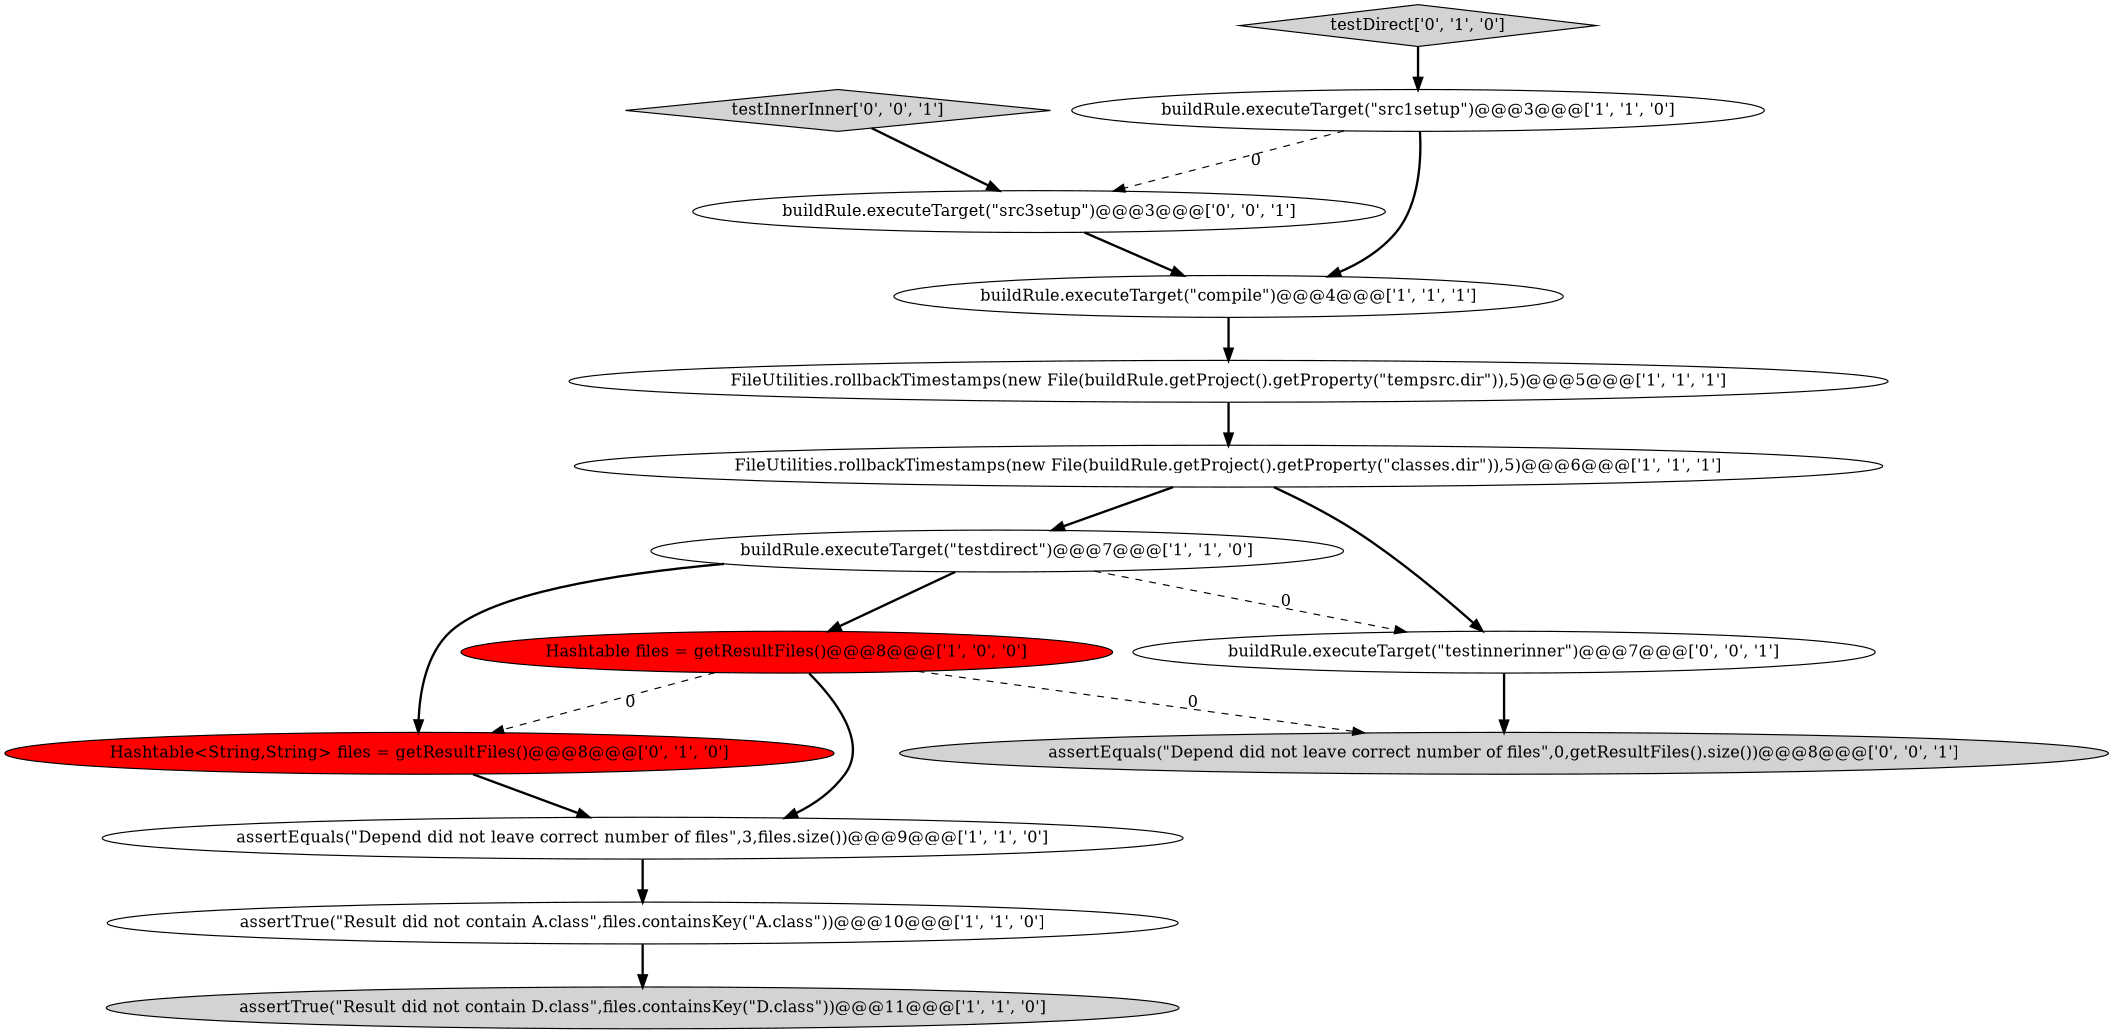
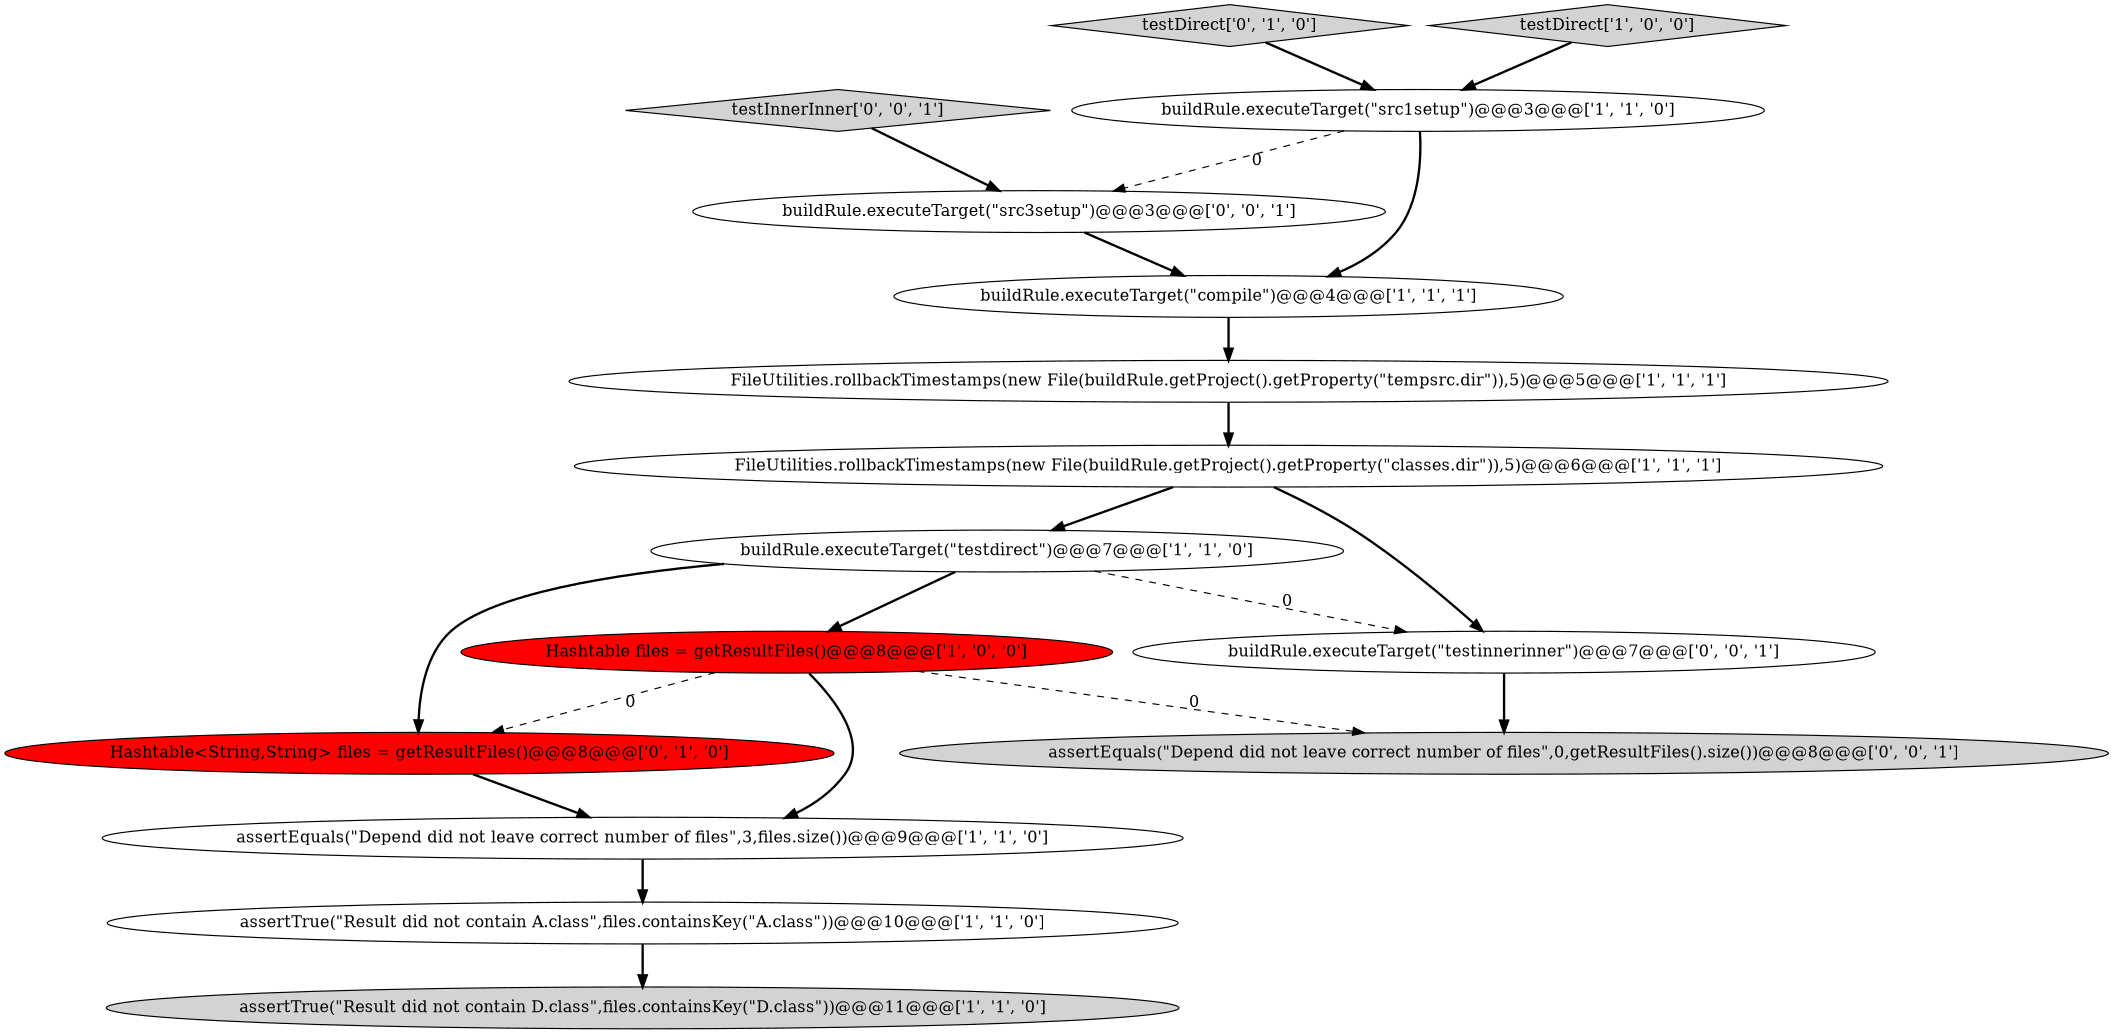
none -> (1608, 26)
